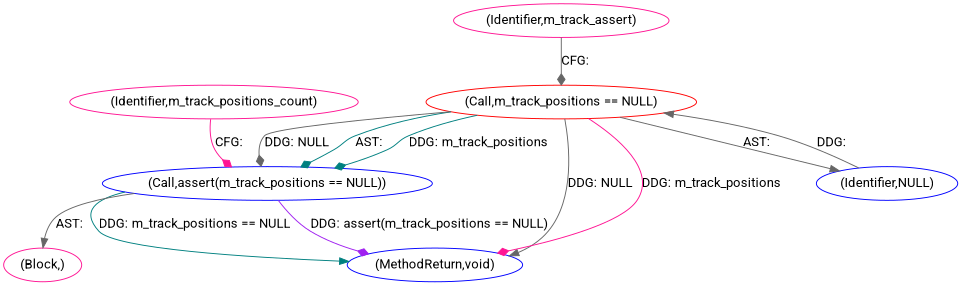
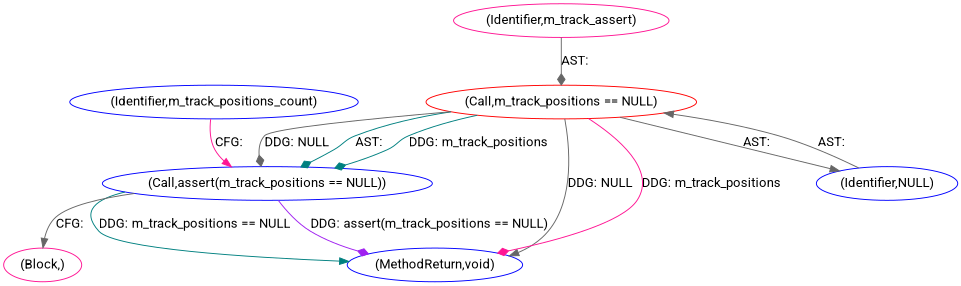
(577, 61) -> (577, 61)
(214, 102) -> (214, 102)
(212, 142) -> (212, 142)
(834, 143) -> (834, 143)
(72, 224) -> (72, 224)
